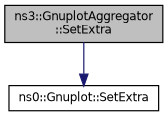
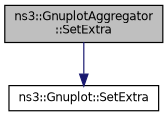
(84, 98) -> (84, 98)
